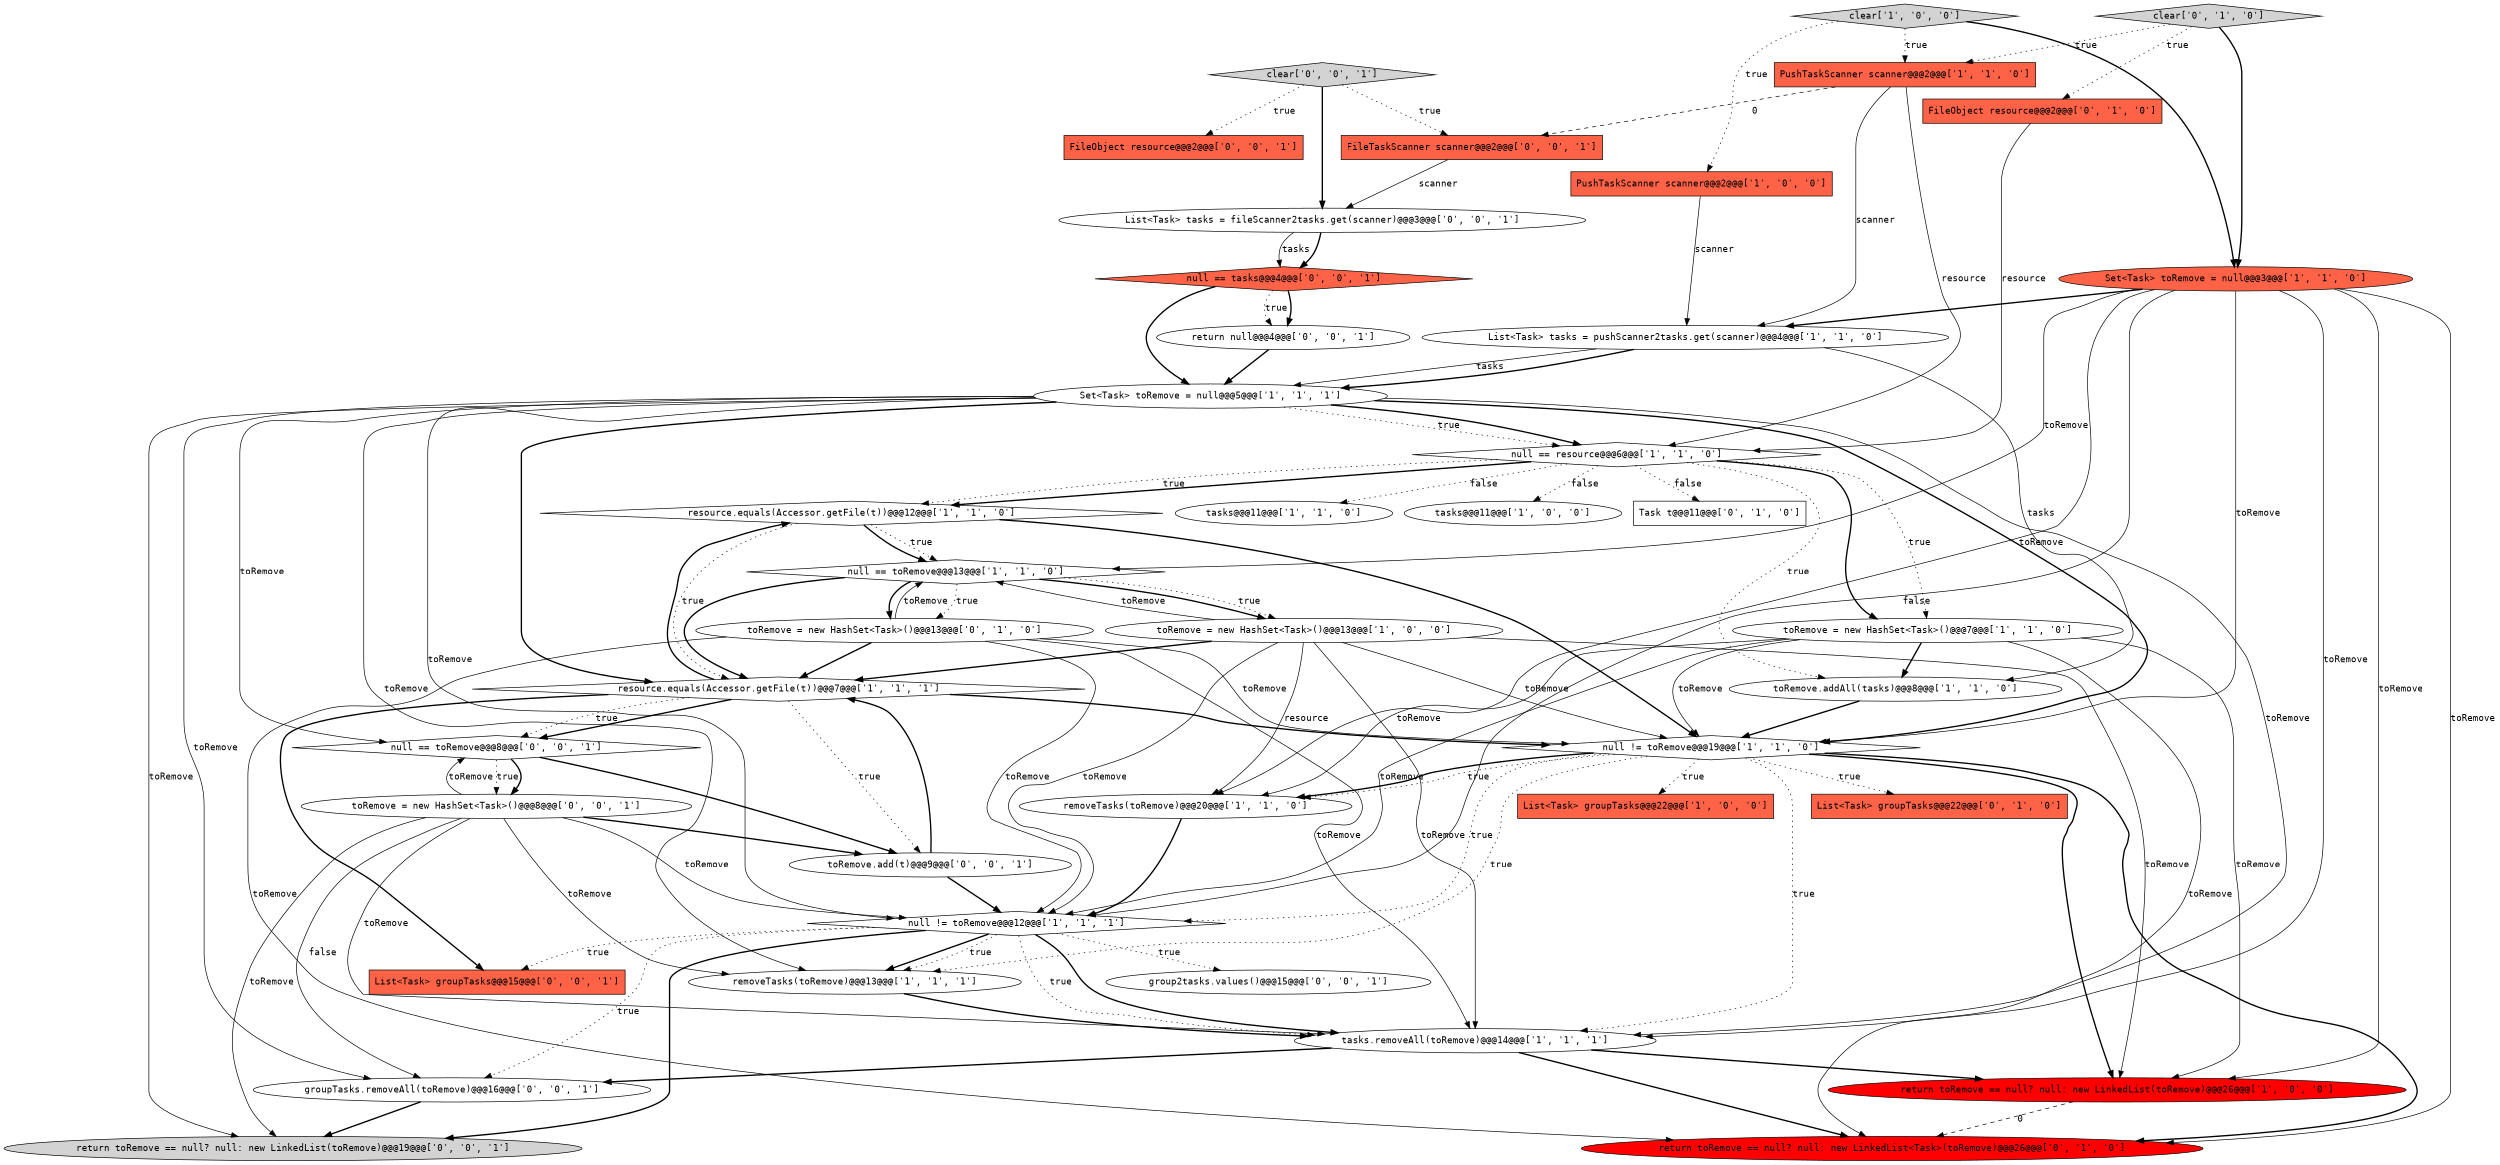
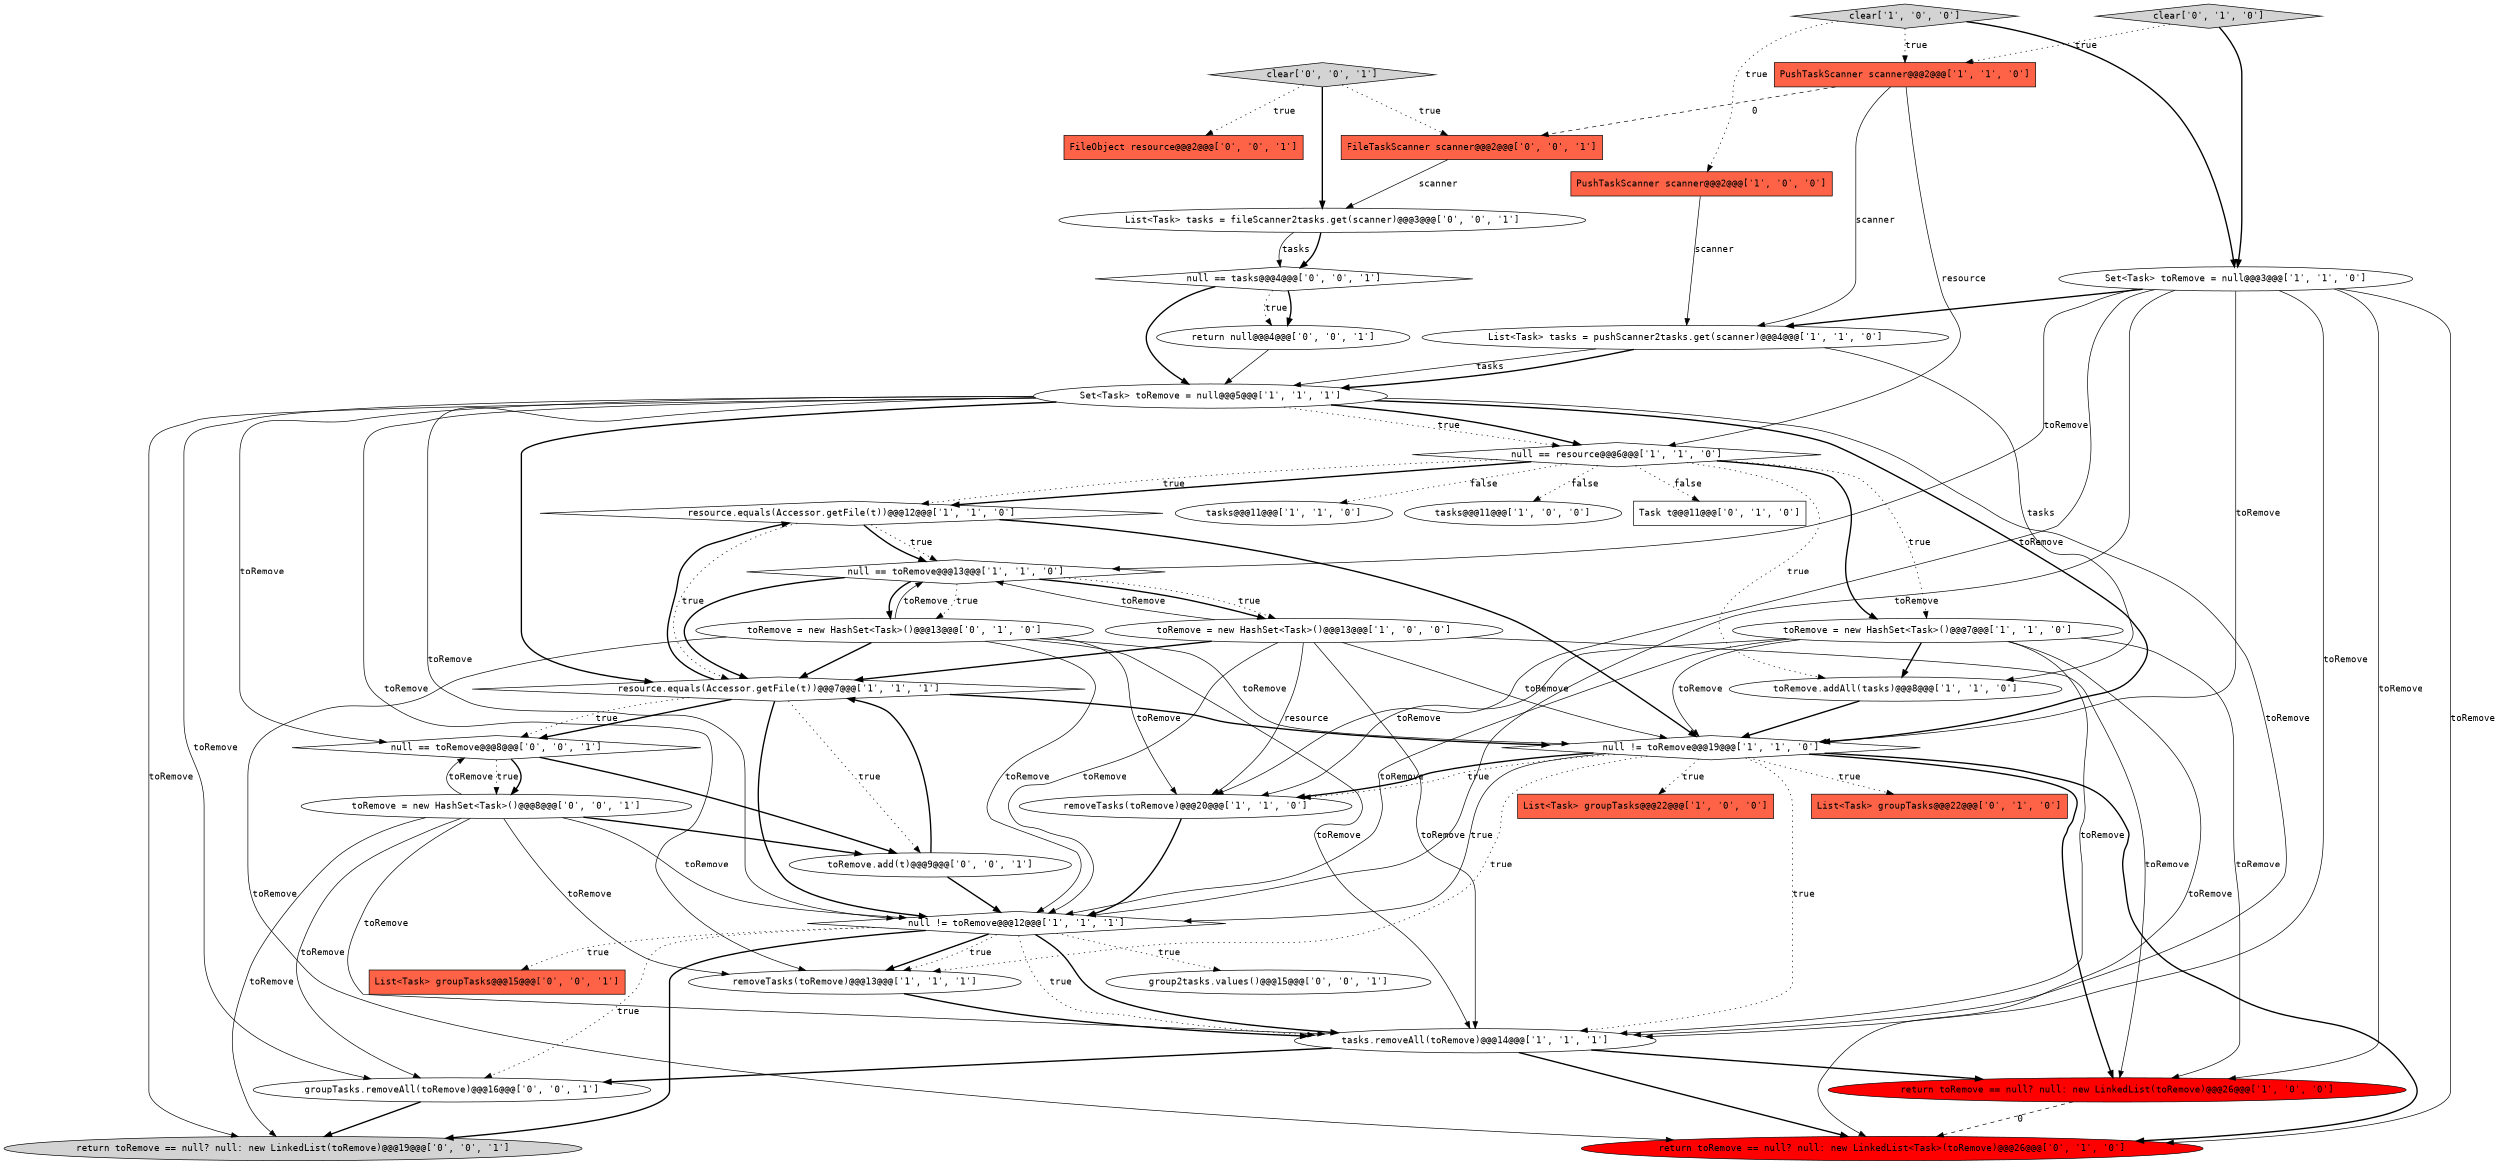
(2042, 111) -> none
(1284, 279) -> (1284, 279)
(2236, 279) -> (2236, 279)
(1249, 365) -> (1249, 365)
(1917, 601) -> (1917, 601)
none -> (1129, 695)
(288, 734) -> (773, 860)
(1437, 896) -> (1437, 896)
(323, 953) -> (323, 953)
none -> (2034, 984)
